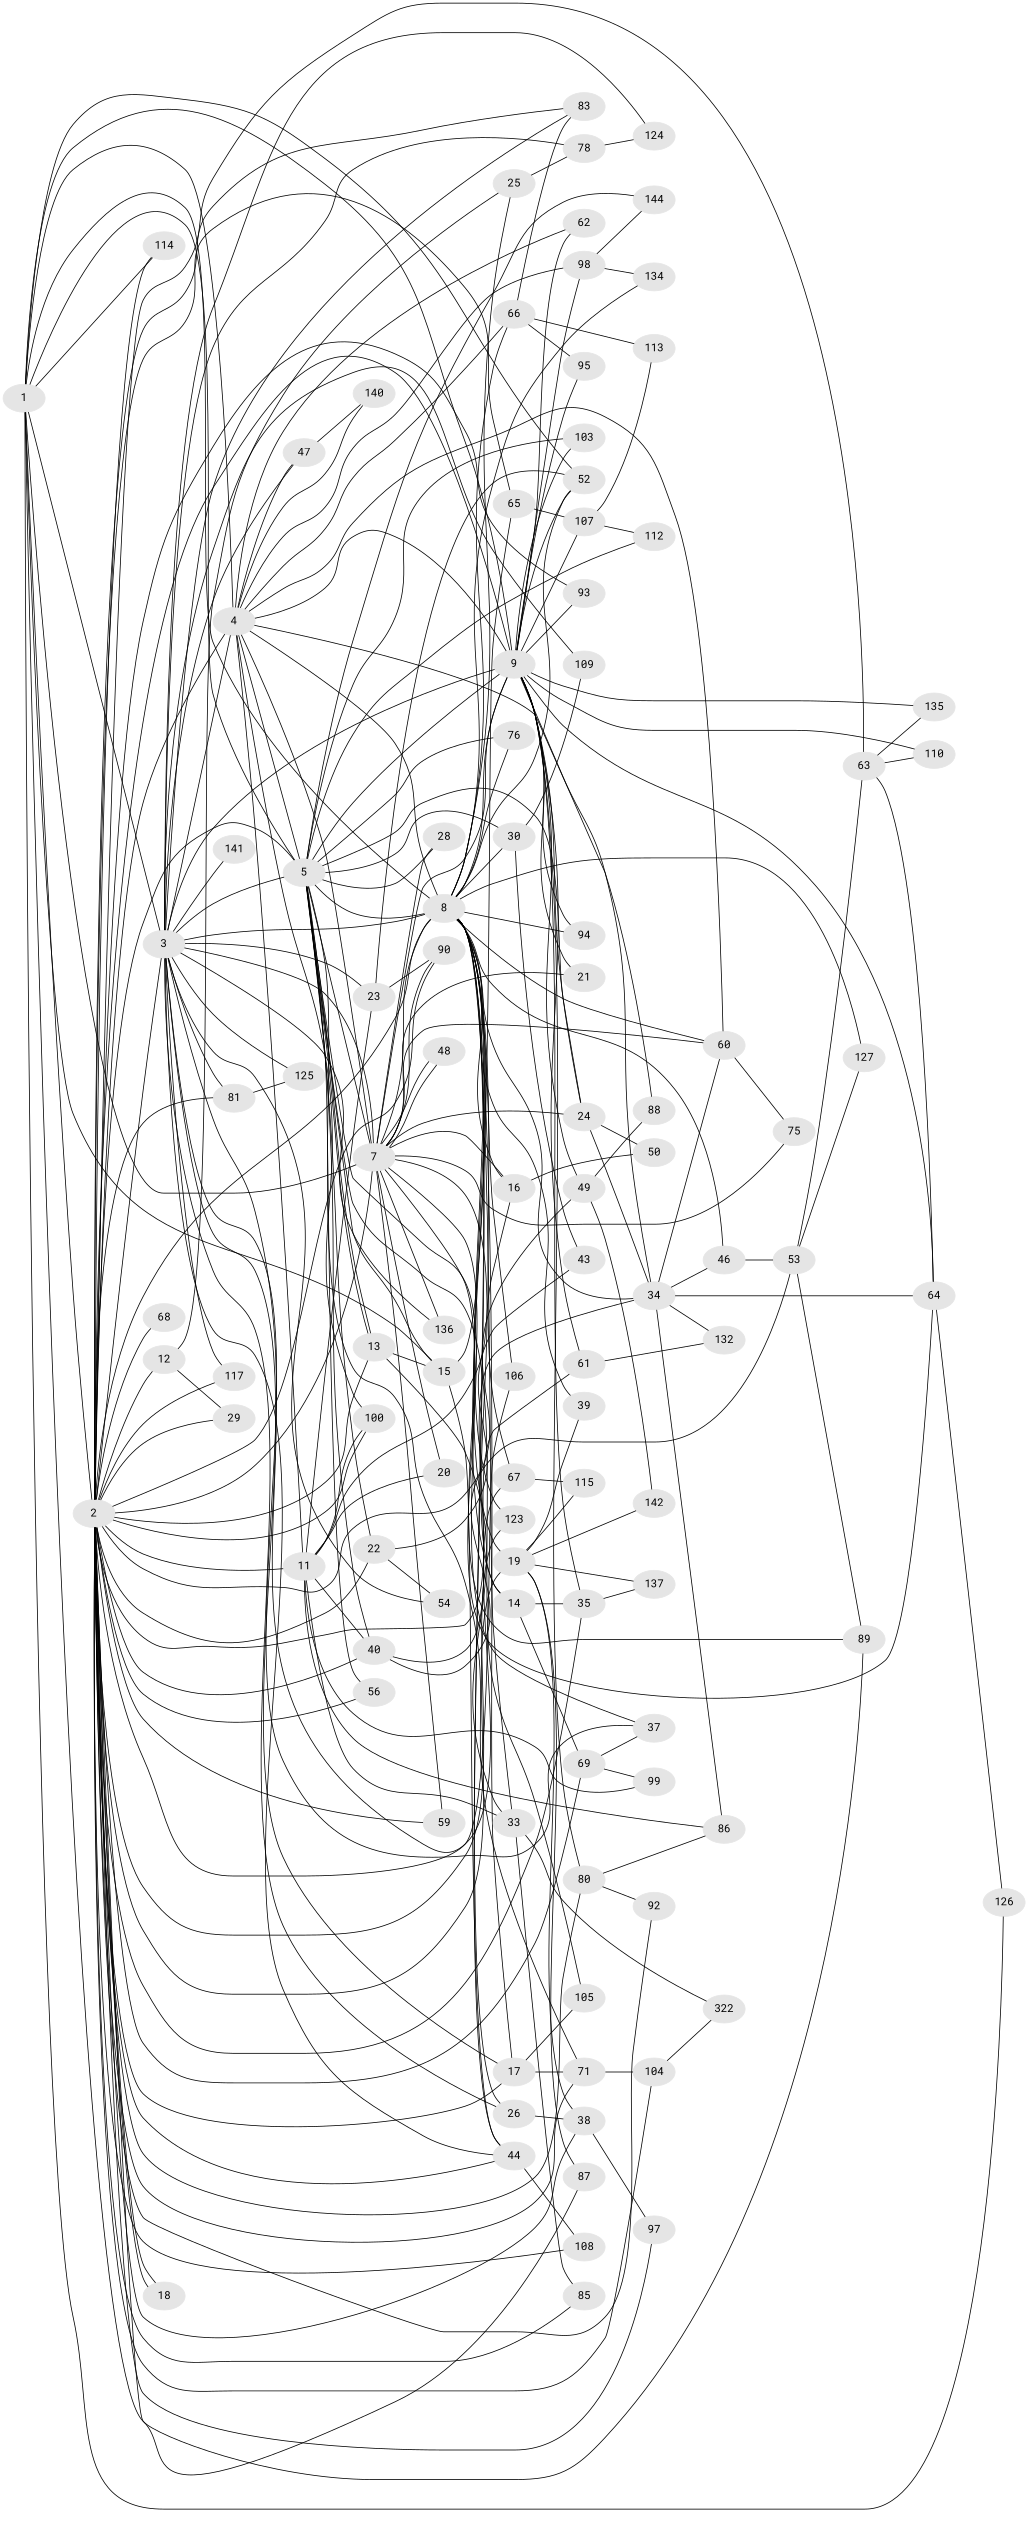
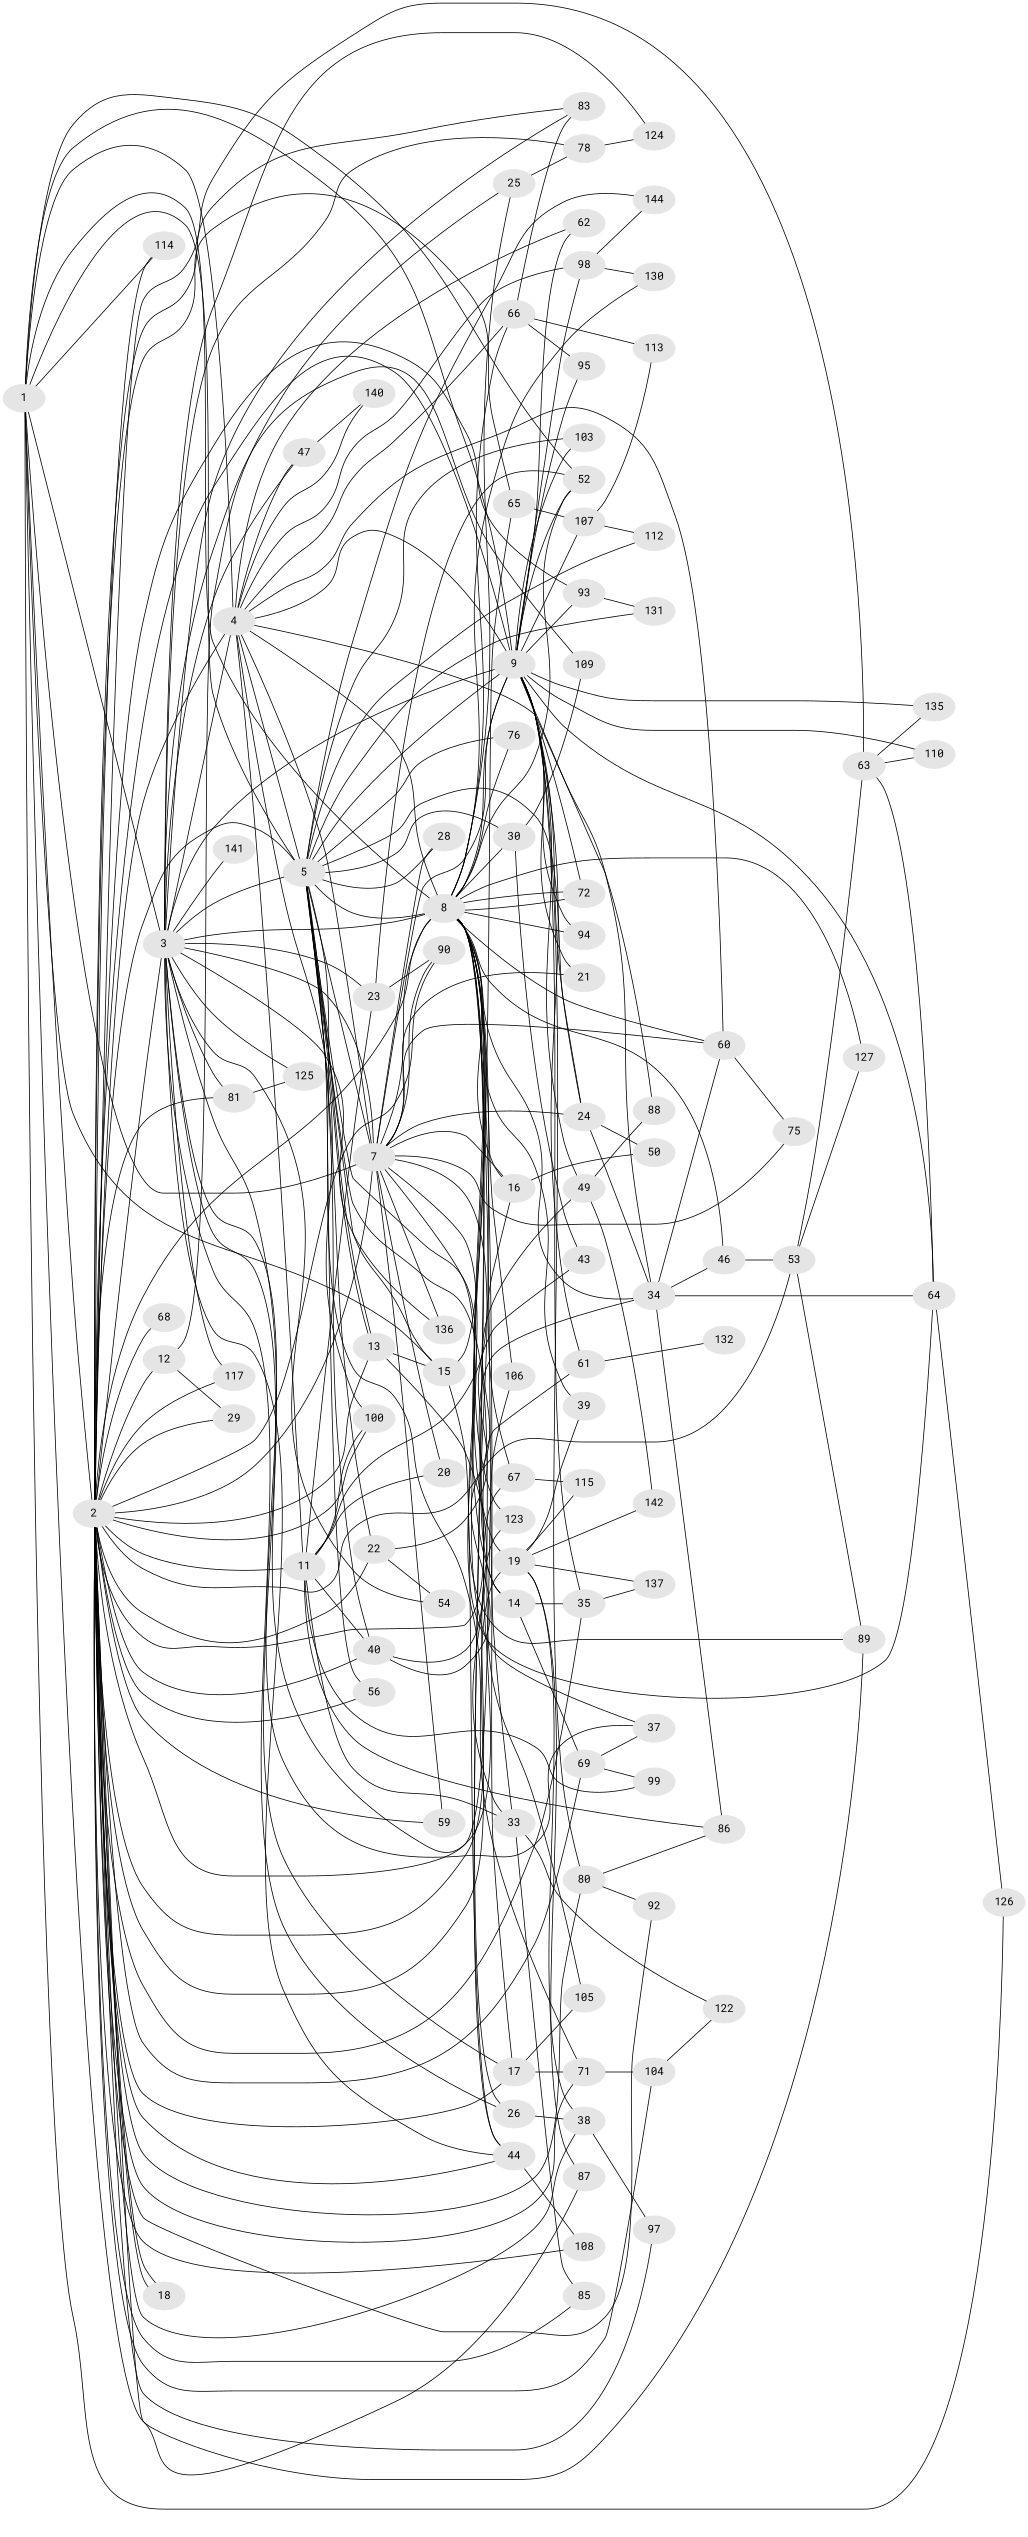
(654, 277) -> (654, 277)
none -> (654, 611)
none -> (584, 894)
(444, 1052) -> none
(689, 1318) -> none
(724, 2009) -> (724, 2009)
